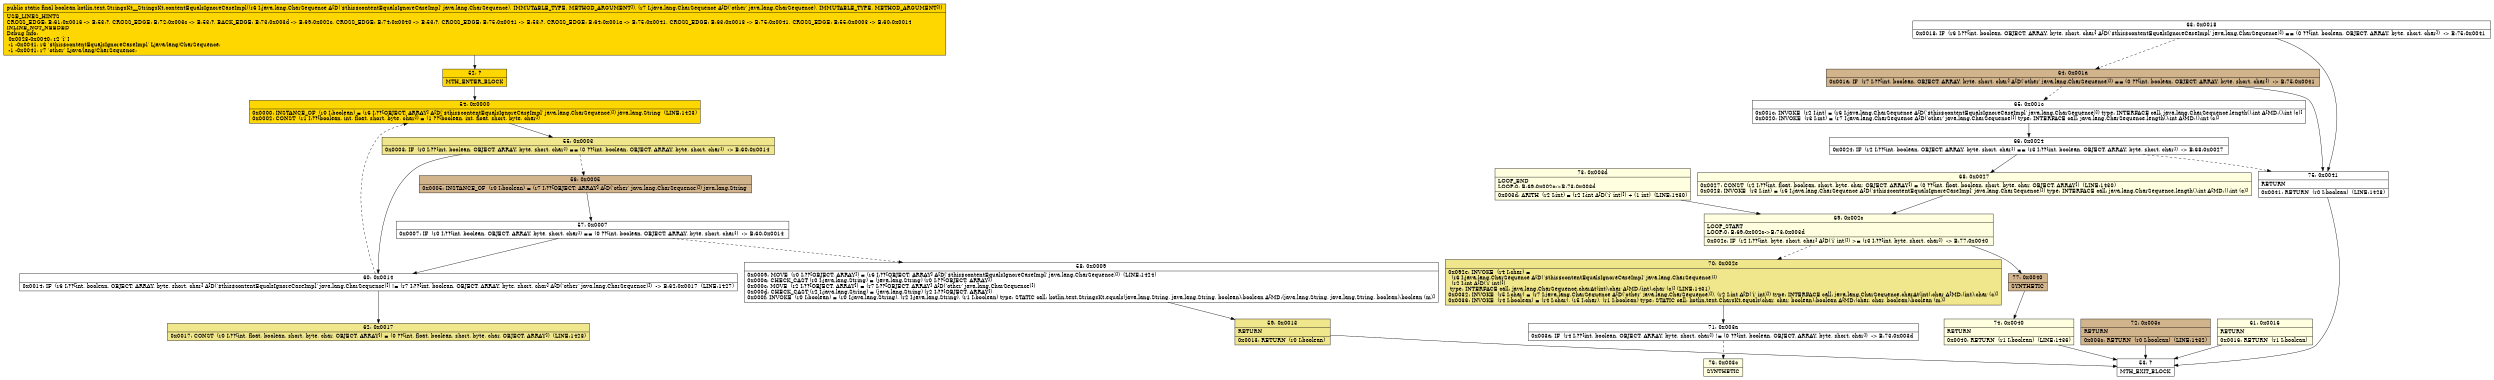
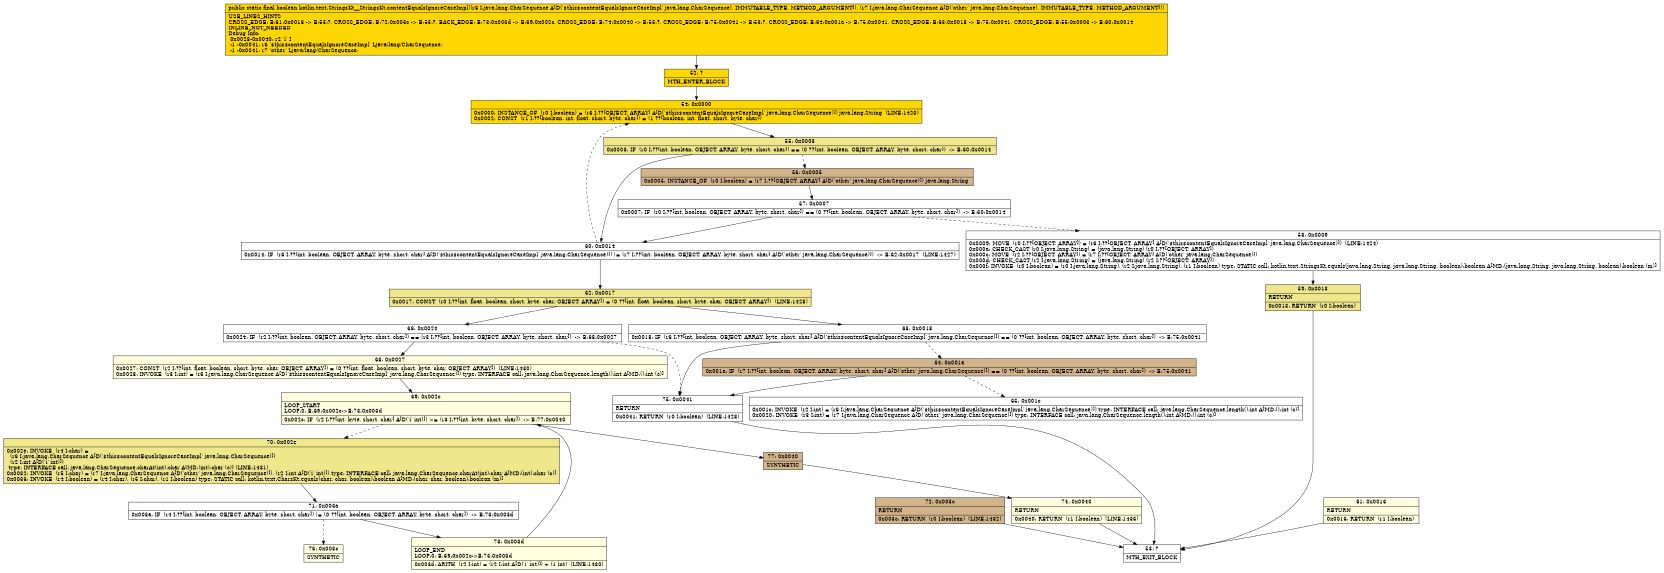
(2029, 128) -> (513, 315)
(1490, 272) -> (49, 451)
none -> (757, 315)
none -> (399, 528)
